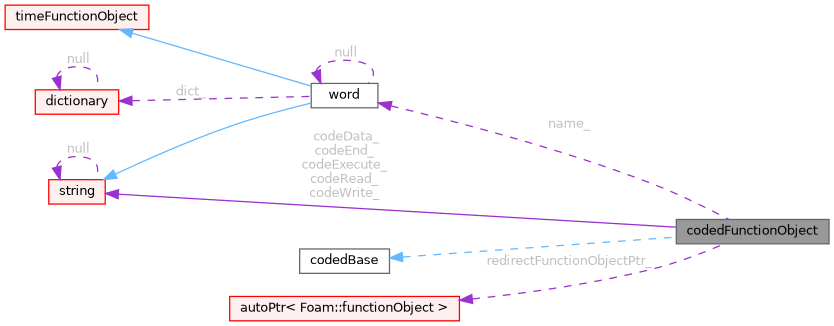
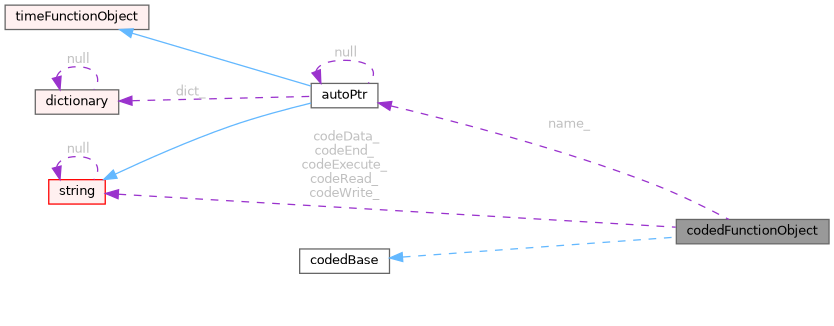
(77, 17) -> (77, 17)
(345, 96) -> (345, 96)
(77, 102) -> (77, 102)
(397, 211) -> (397, 211)
(345, 309) -> none
